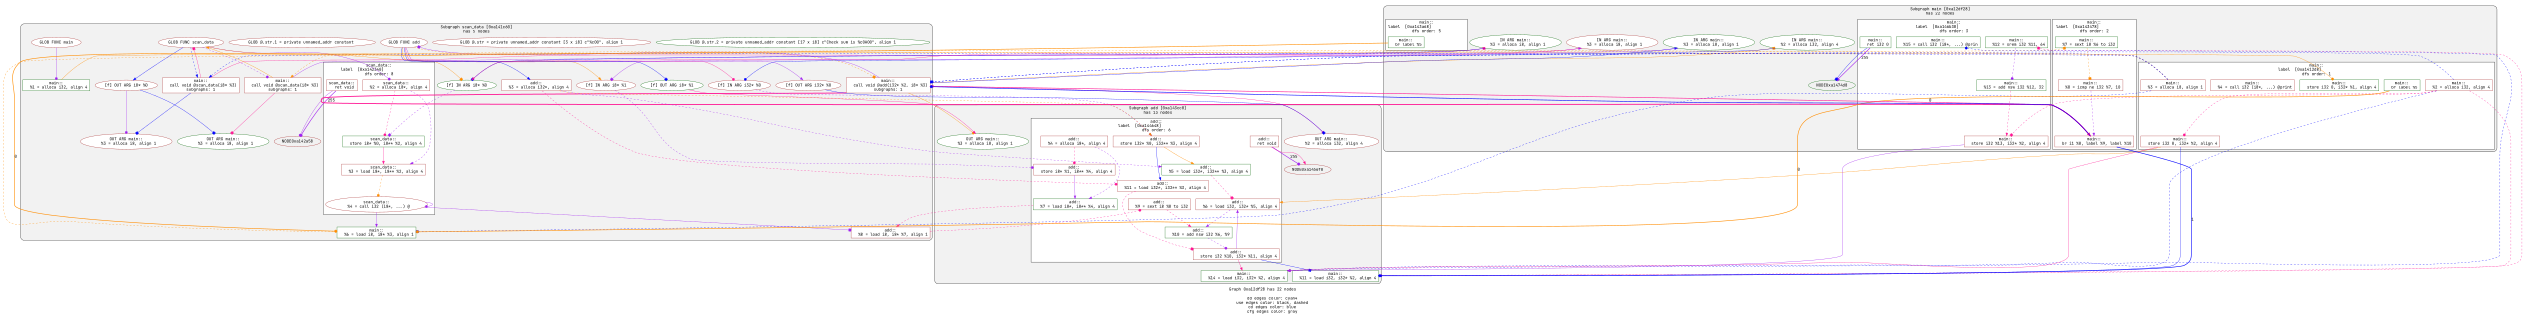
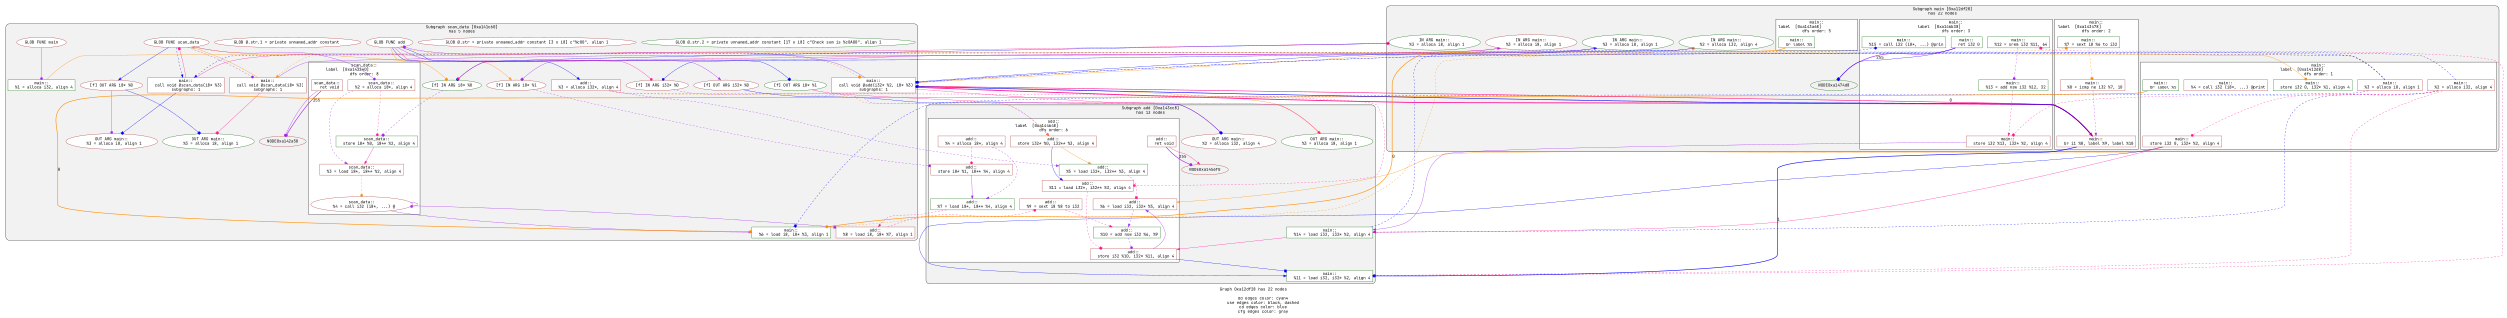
(1240, 264) -> (1233, 243)
